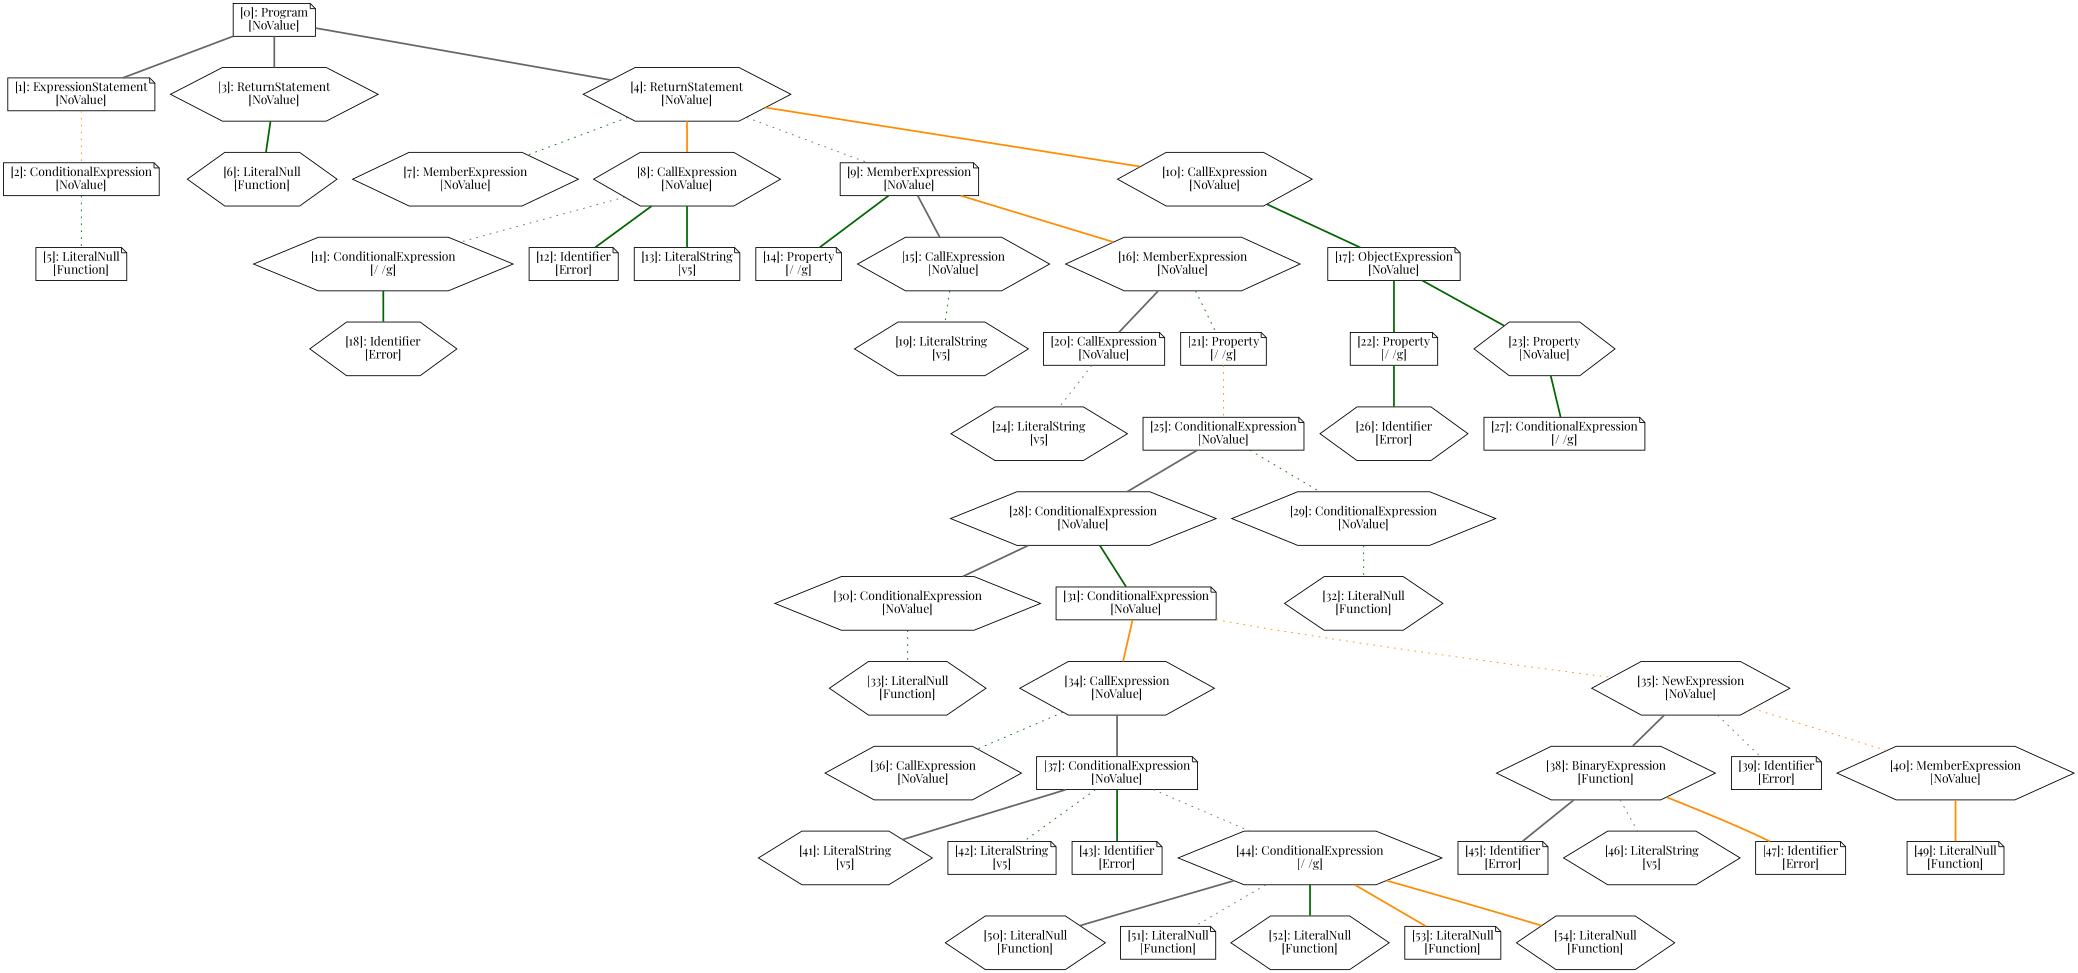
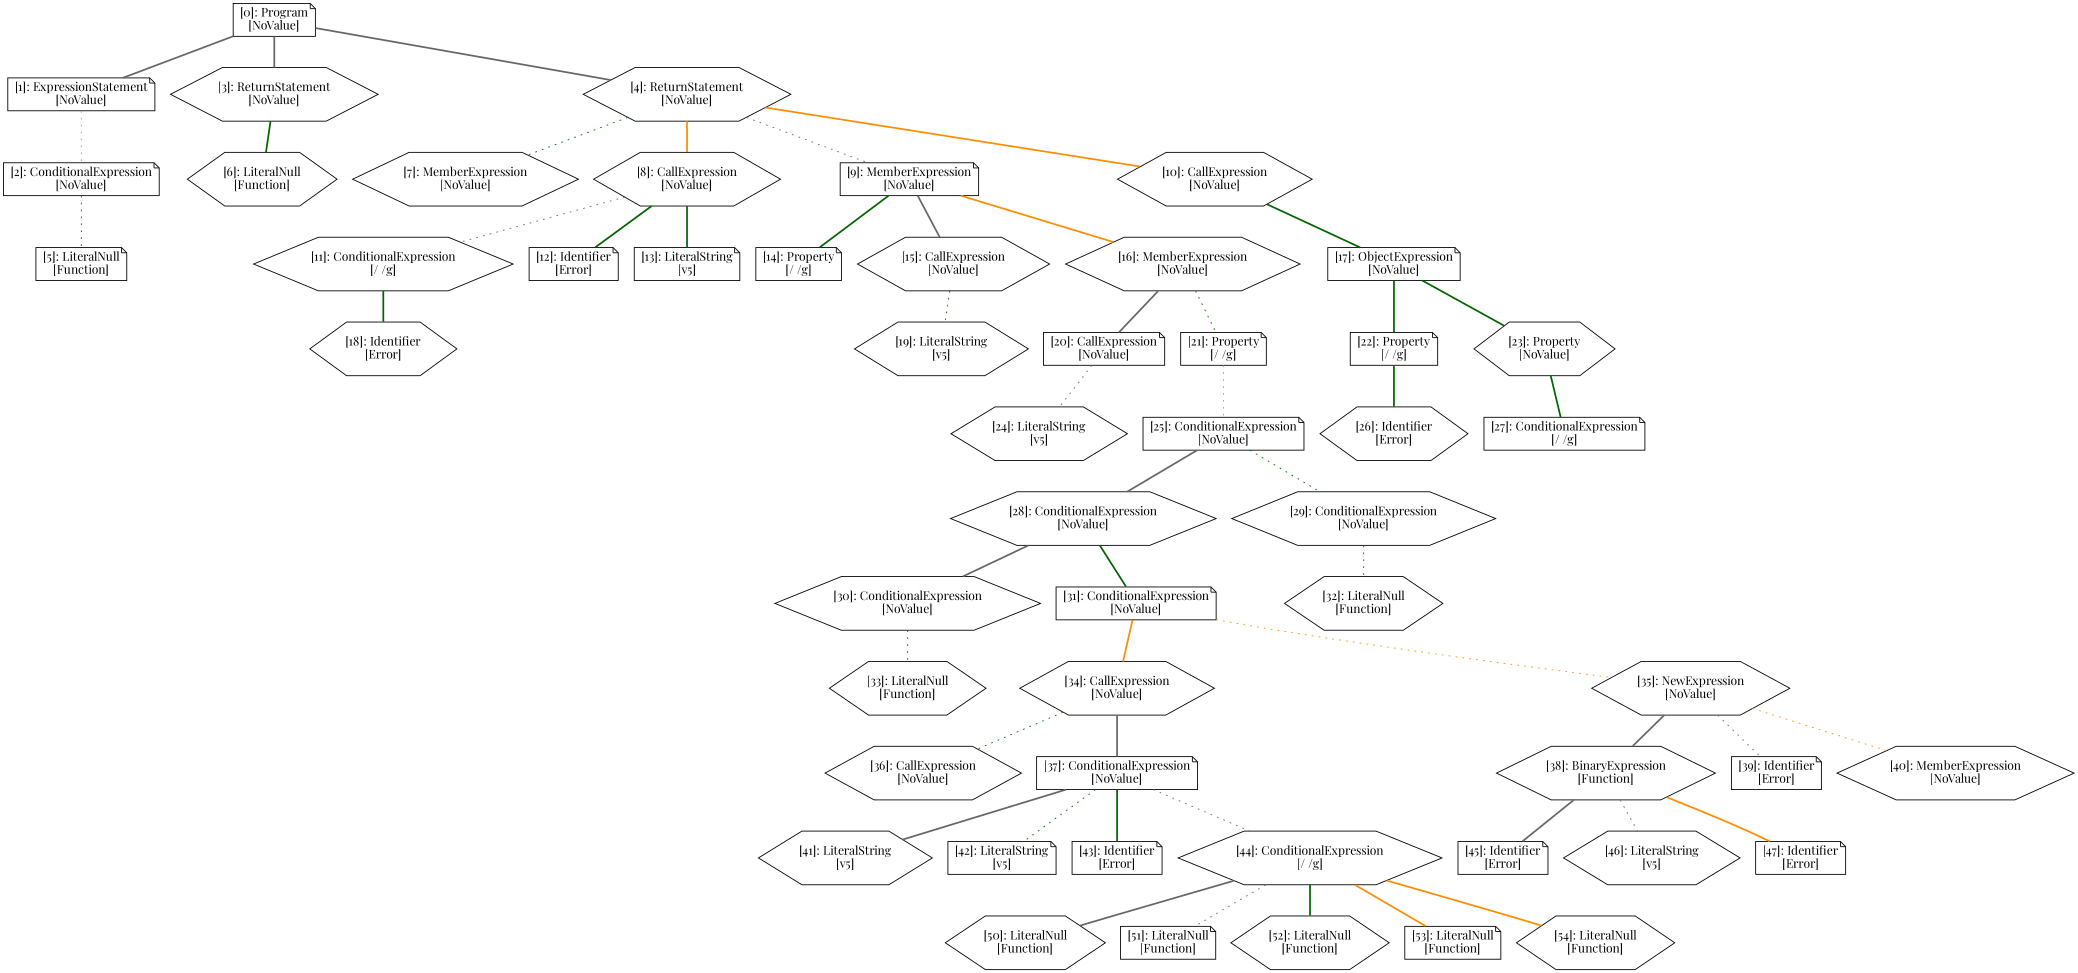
(1956, 858) -> none
